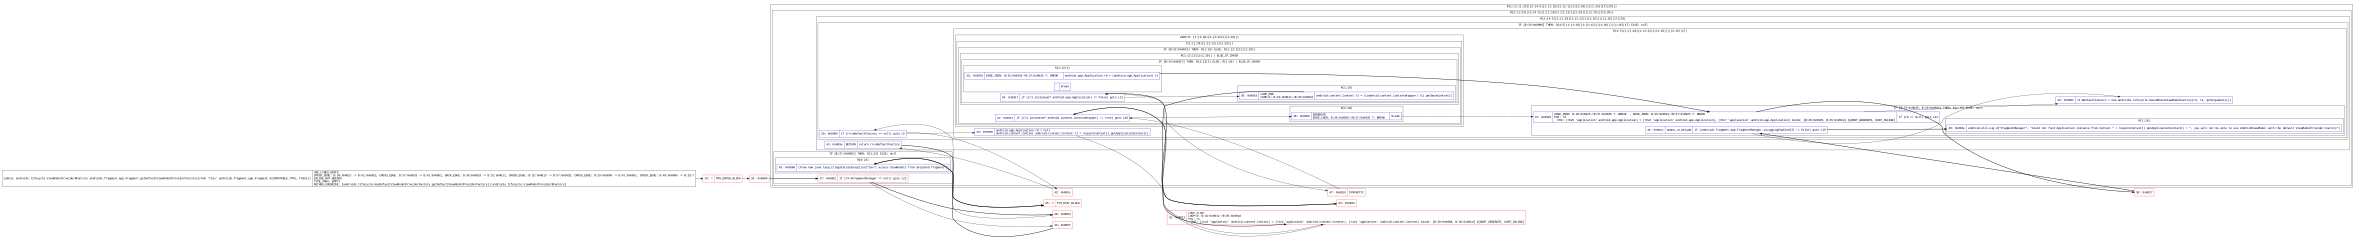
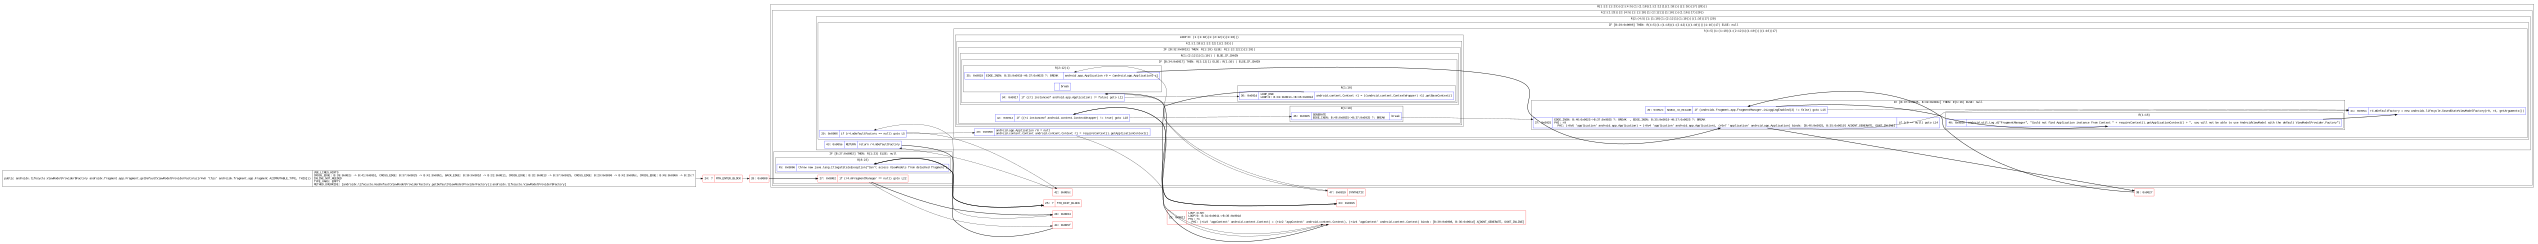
none -> (2359, 117)
(1238, 145) -> (1189, 144)
